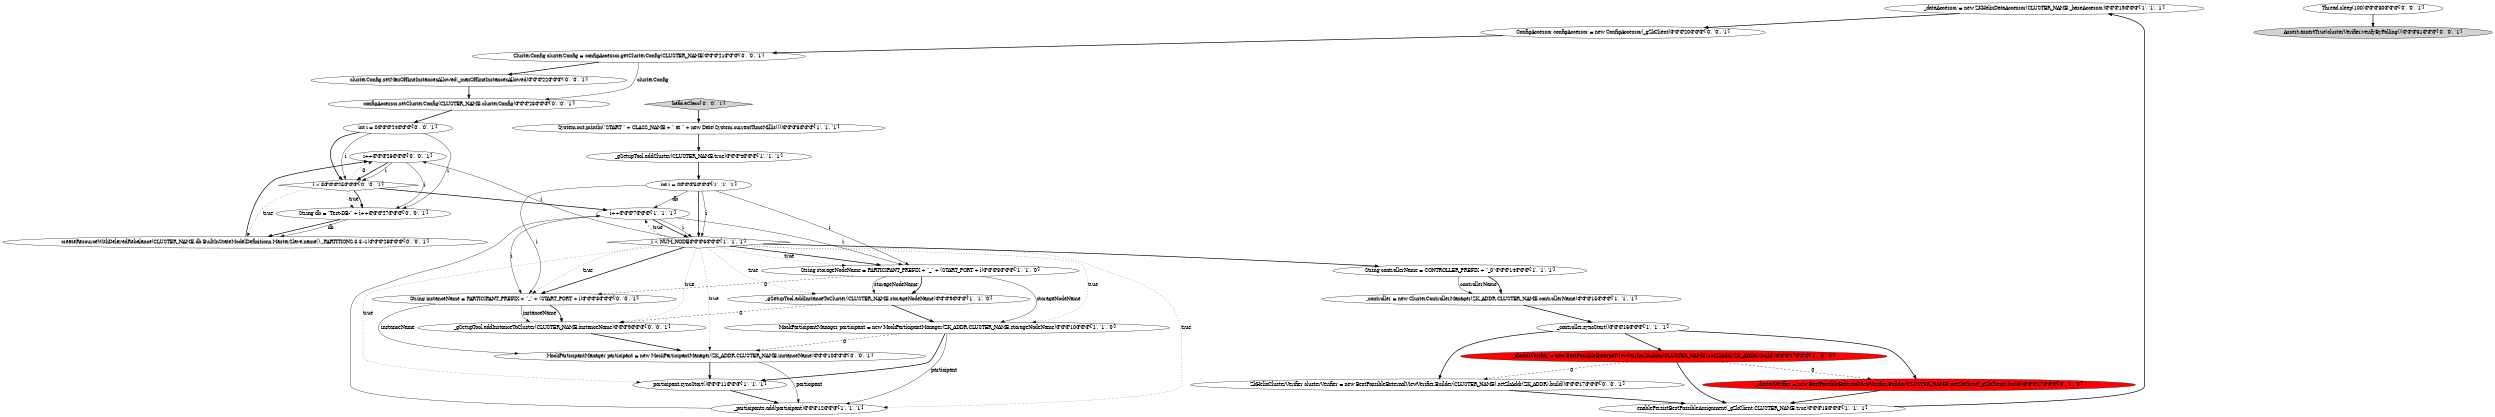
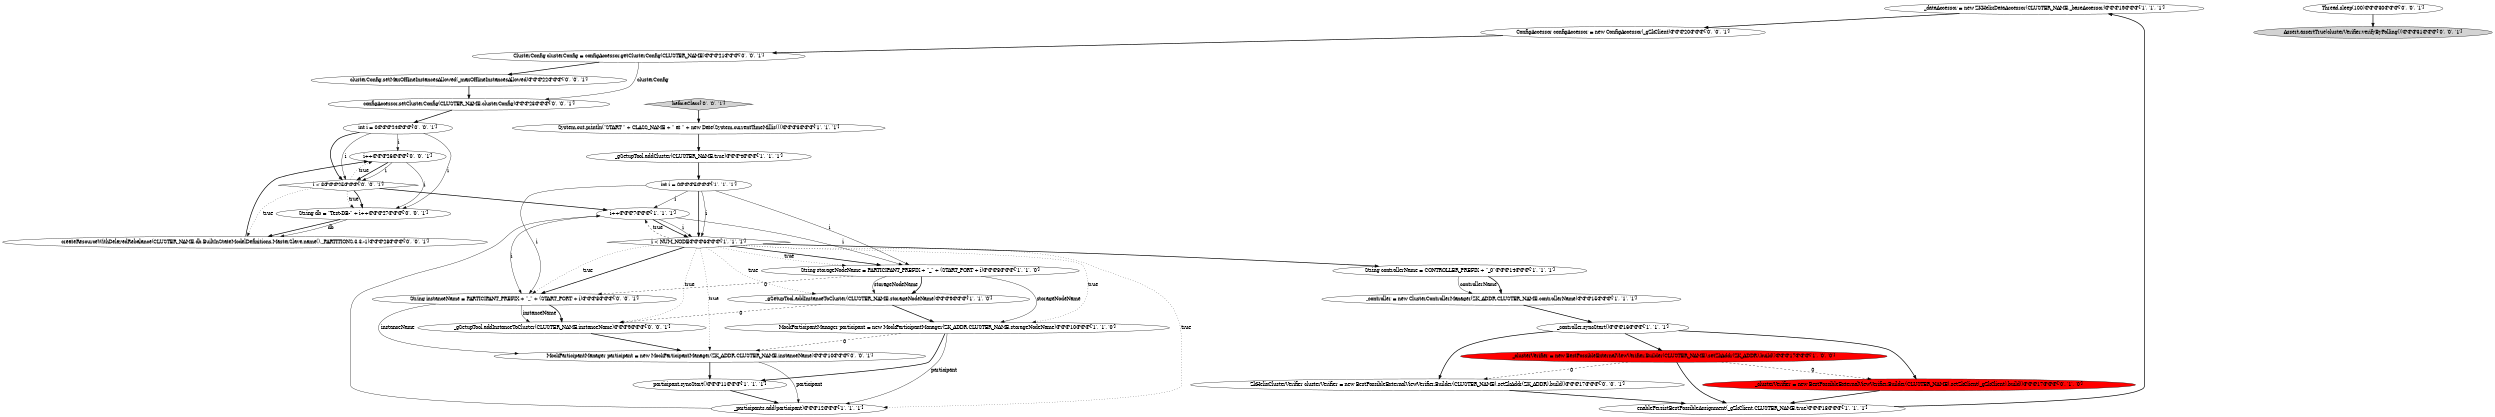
(364, 171) -> (364, 171)
(675, 199) -> (675, 199)
(555, 207) -> (398, 141)
(363, 313) -> none
